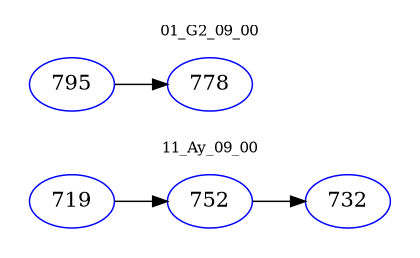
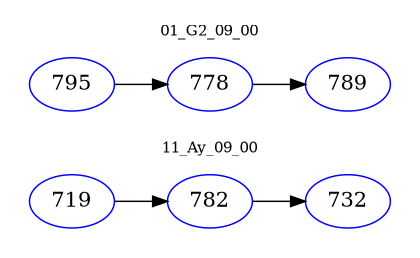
none -> (348, 84)
(210, 201) -> (210, 201)
